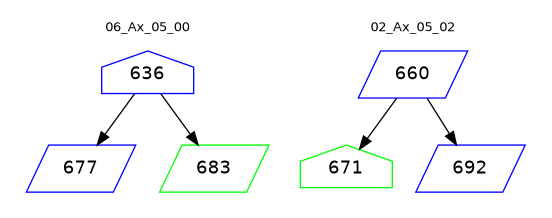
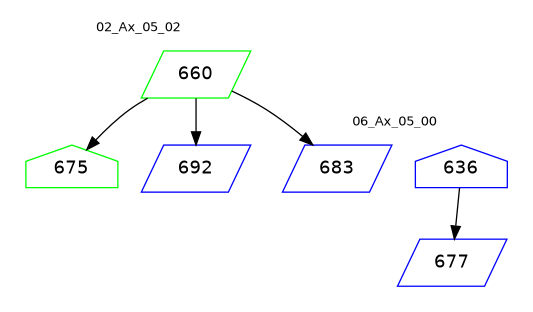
(413, 74) -> (196, 74)
(176, 114) -> (281, 120)
(214, 169) -> (337, 169)
(346, 169) -> (72, 169)
